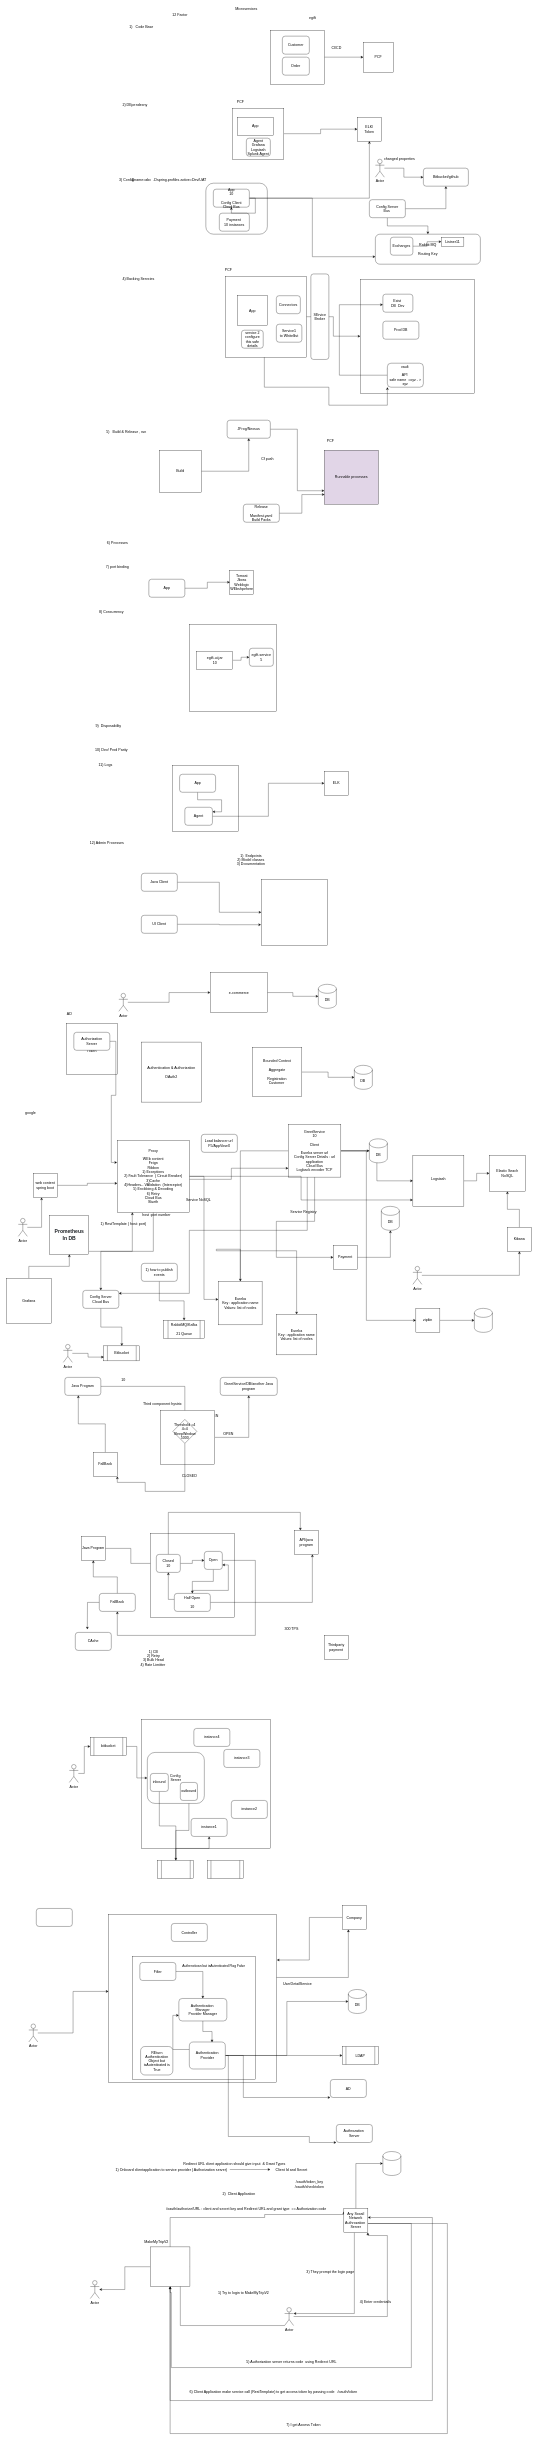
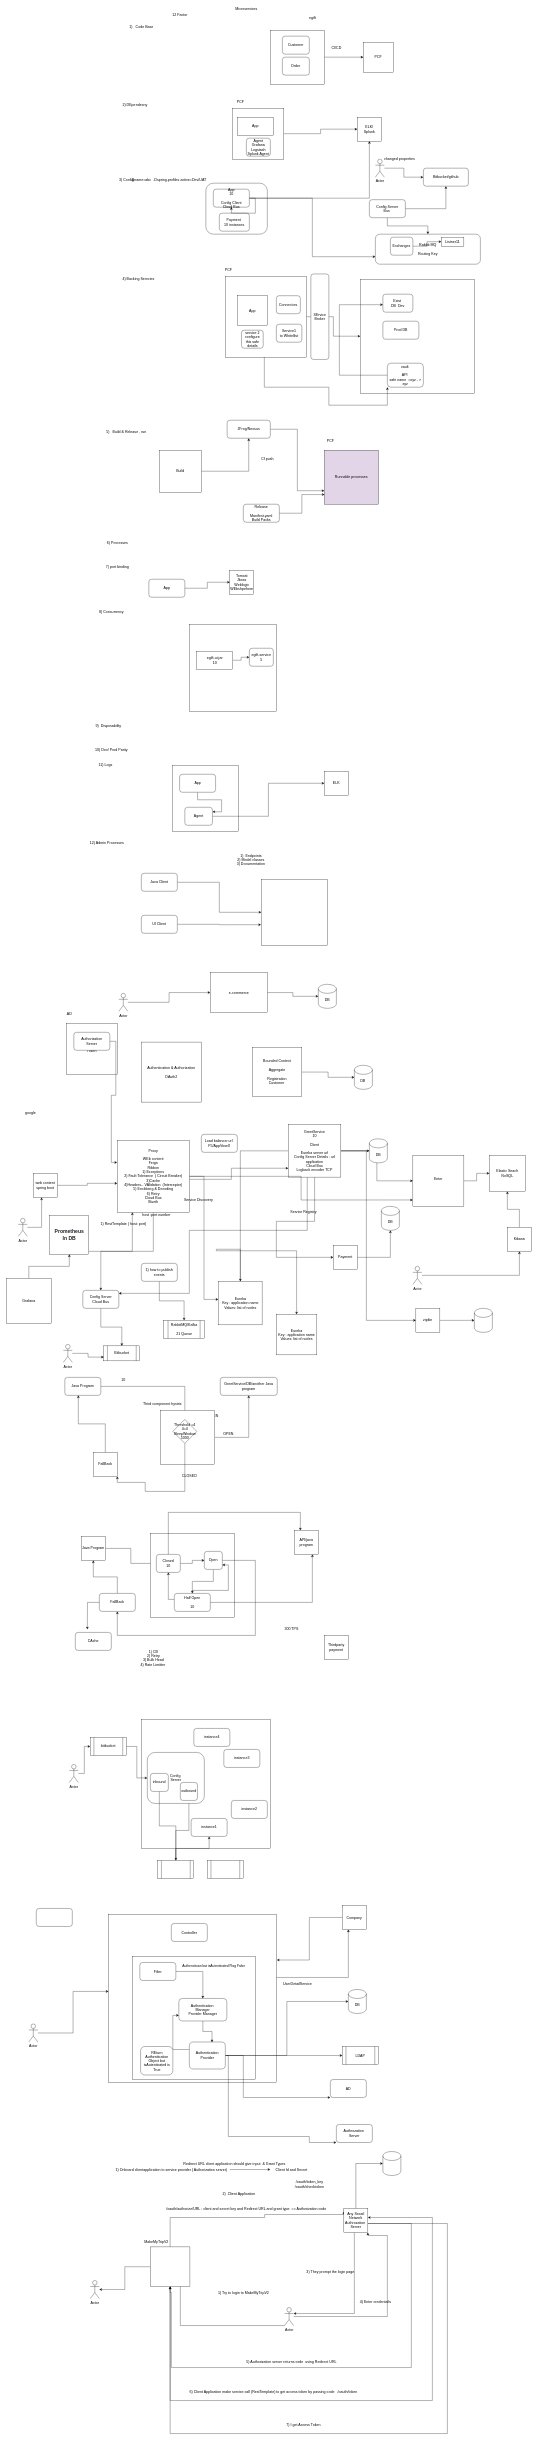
(369, 129) -> (369, 129)
(438, 1181) -> (438, 1181)
(198, 1200) -> (198, 1200)
